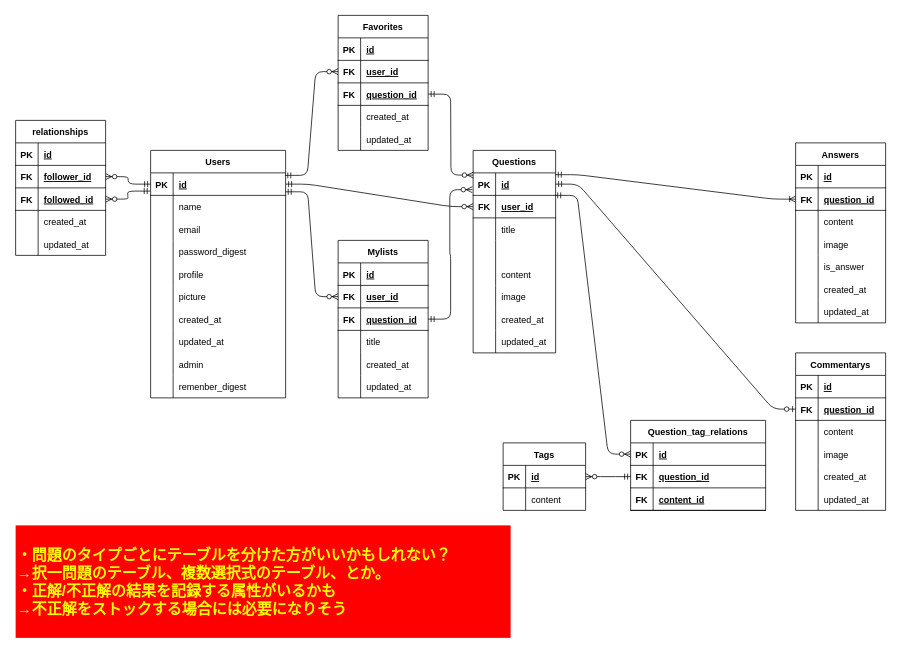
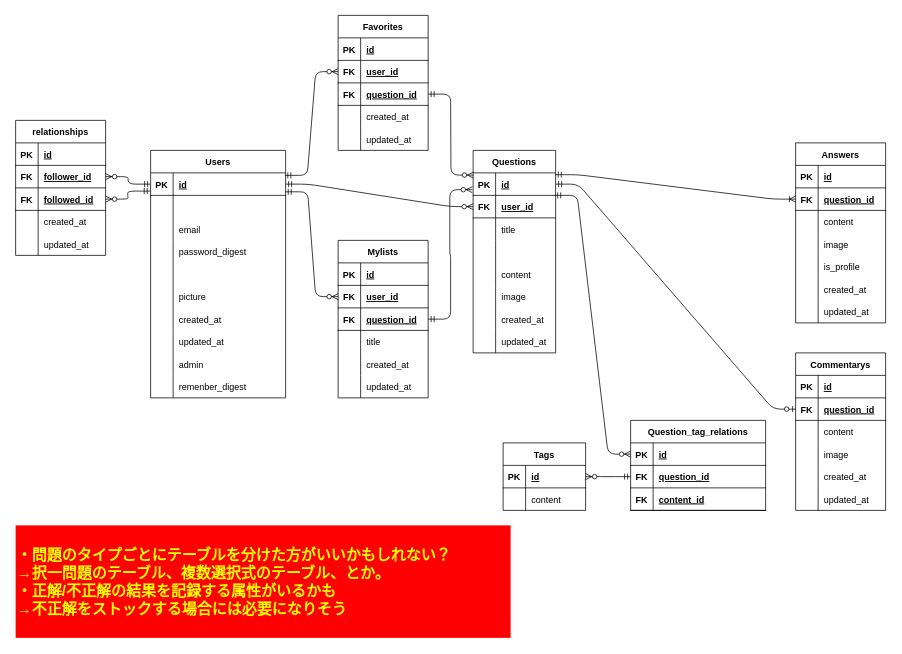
(229, 207) -> none
(845, 267) -> (845, 267)
(229, 274) -> none
